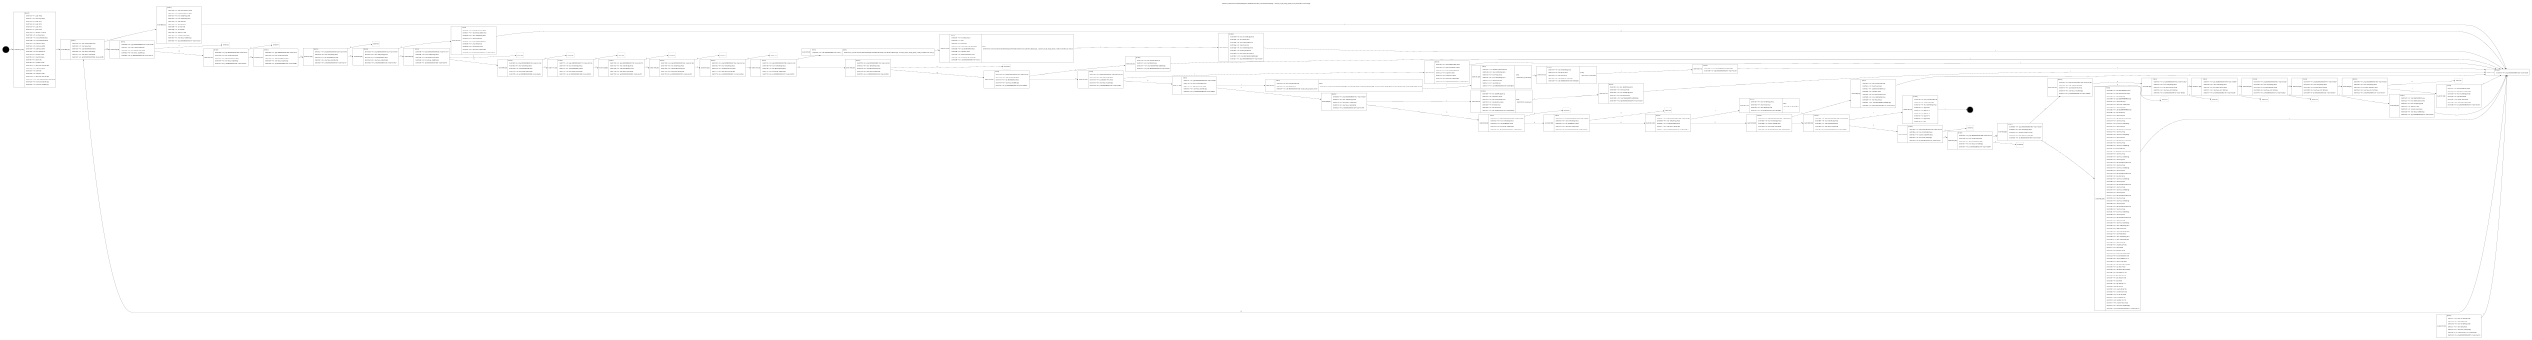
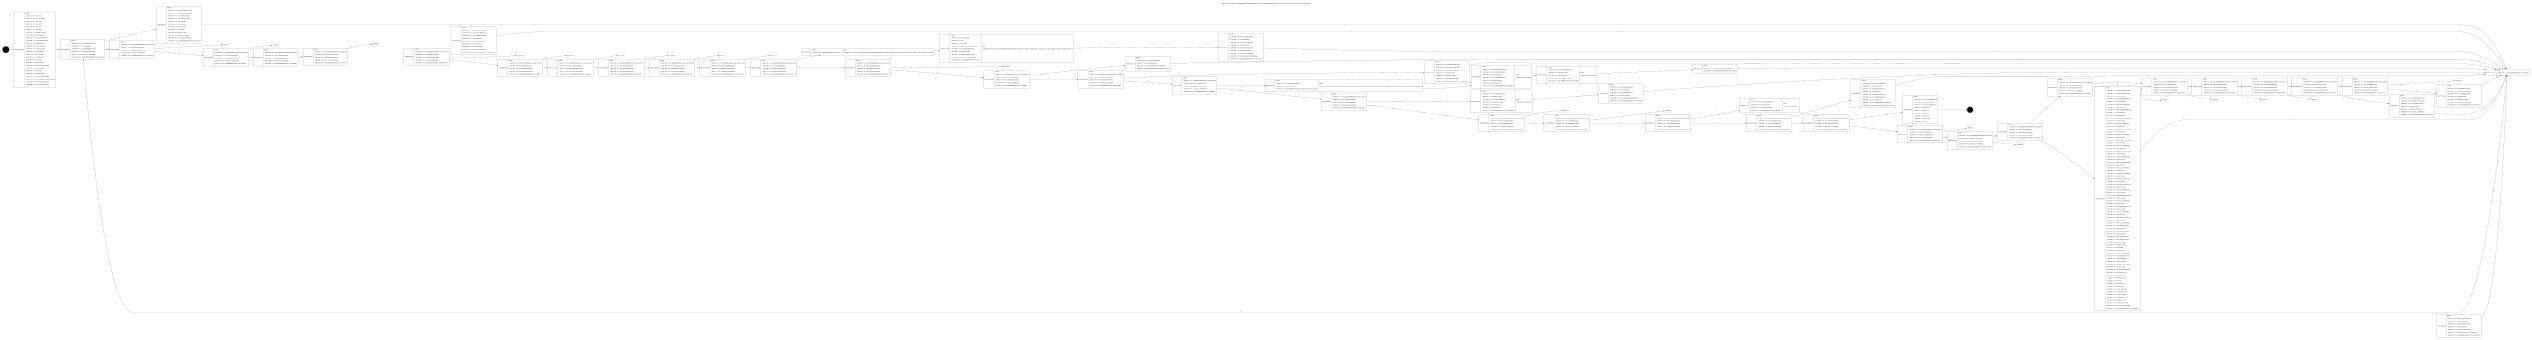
(376, 57) -> none
